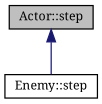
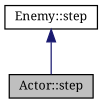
(51, 58) -> (51, 58)
